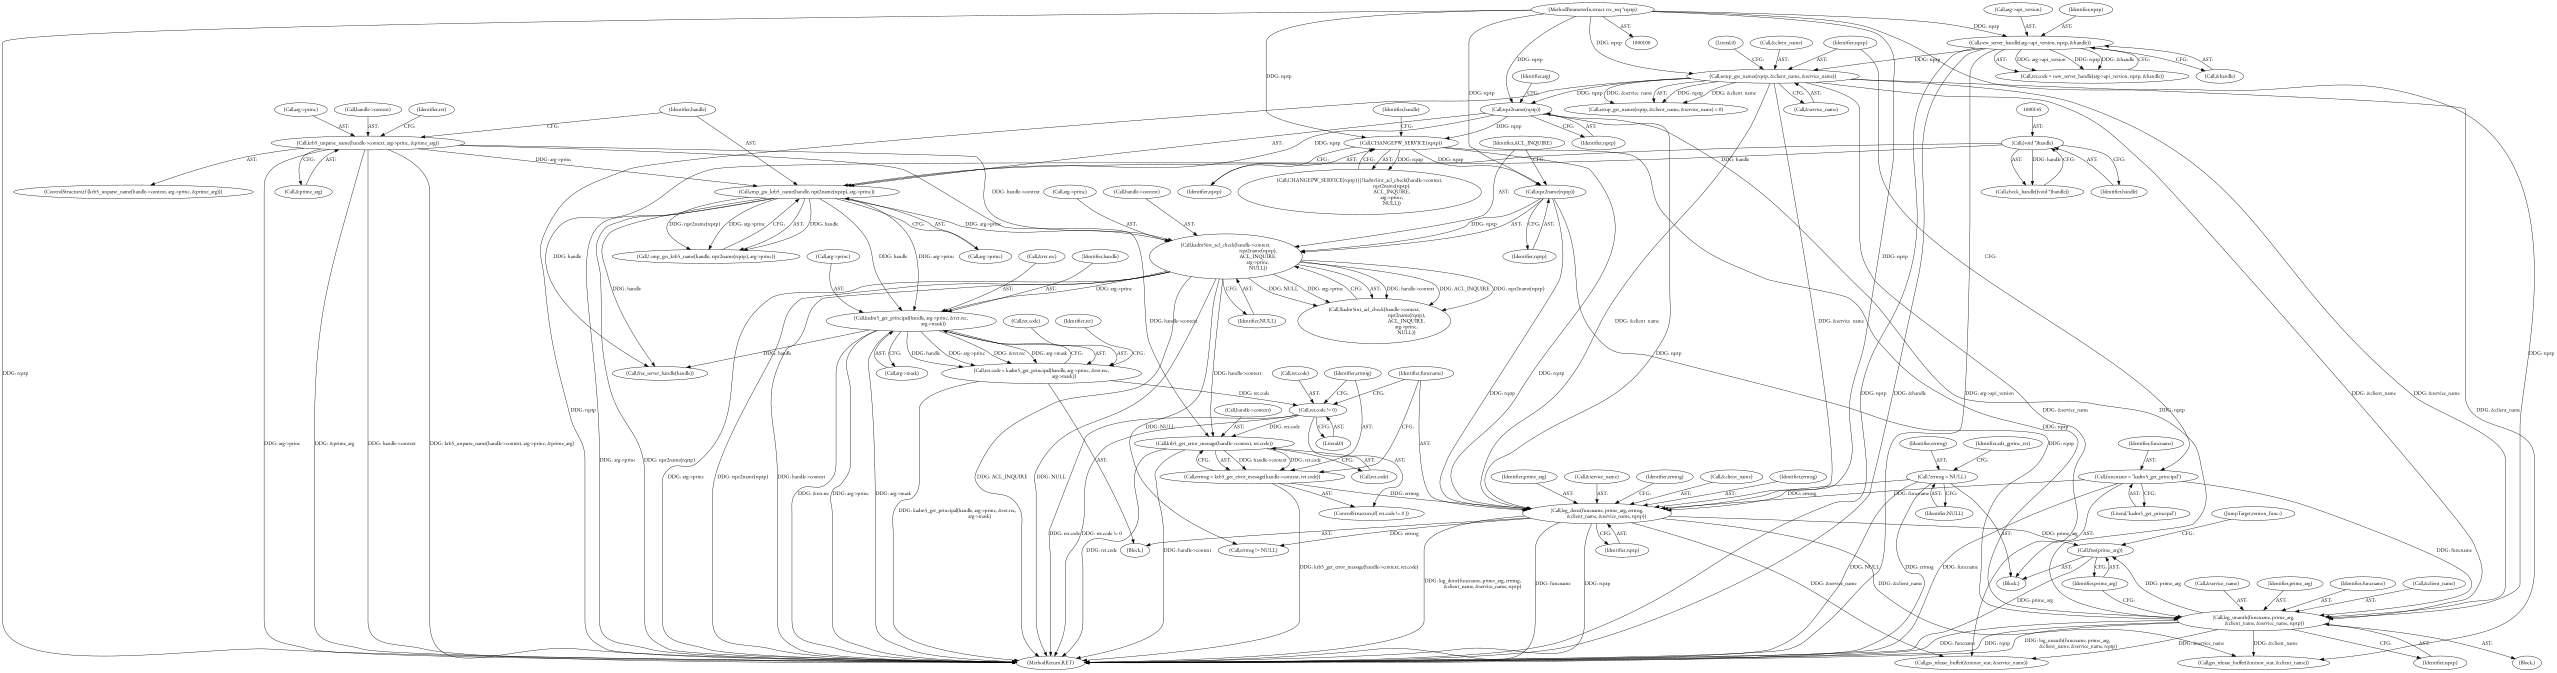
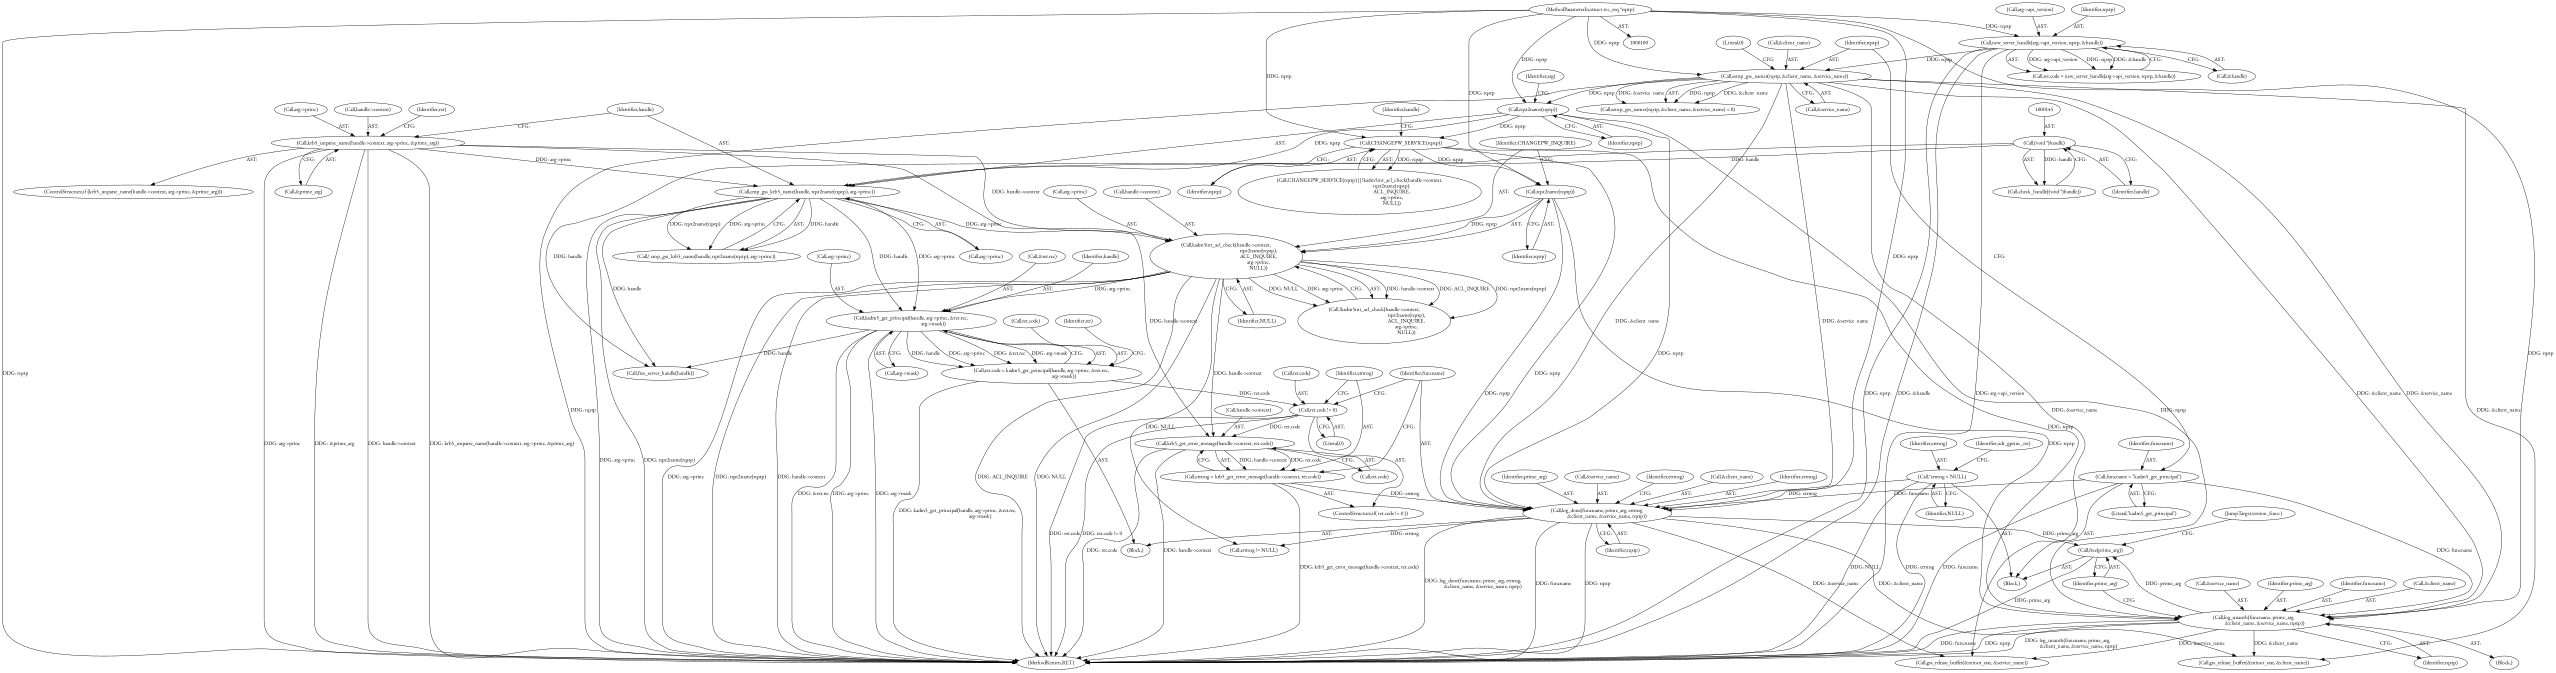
(1522, 143) -> (1536, 143)
